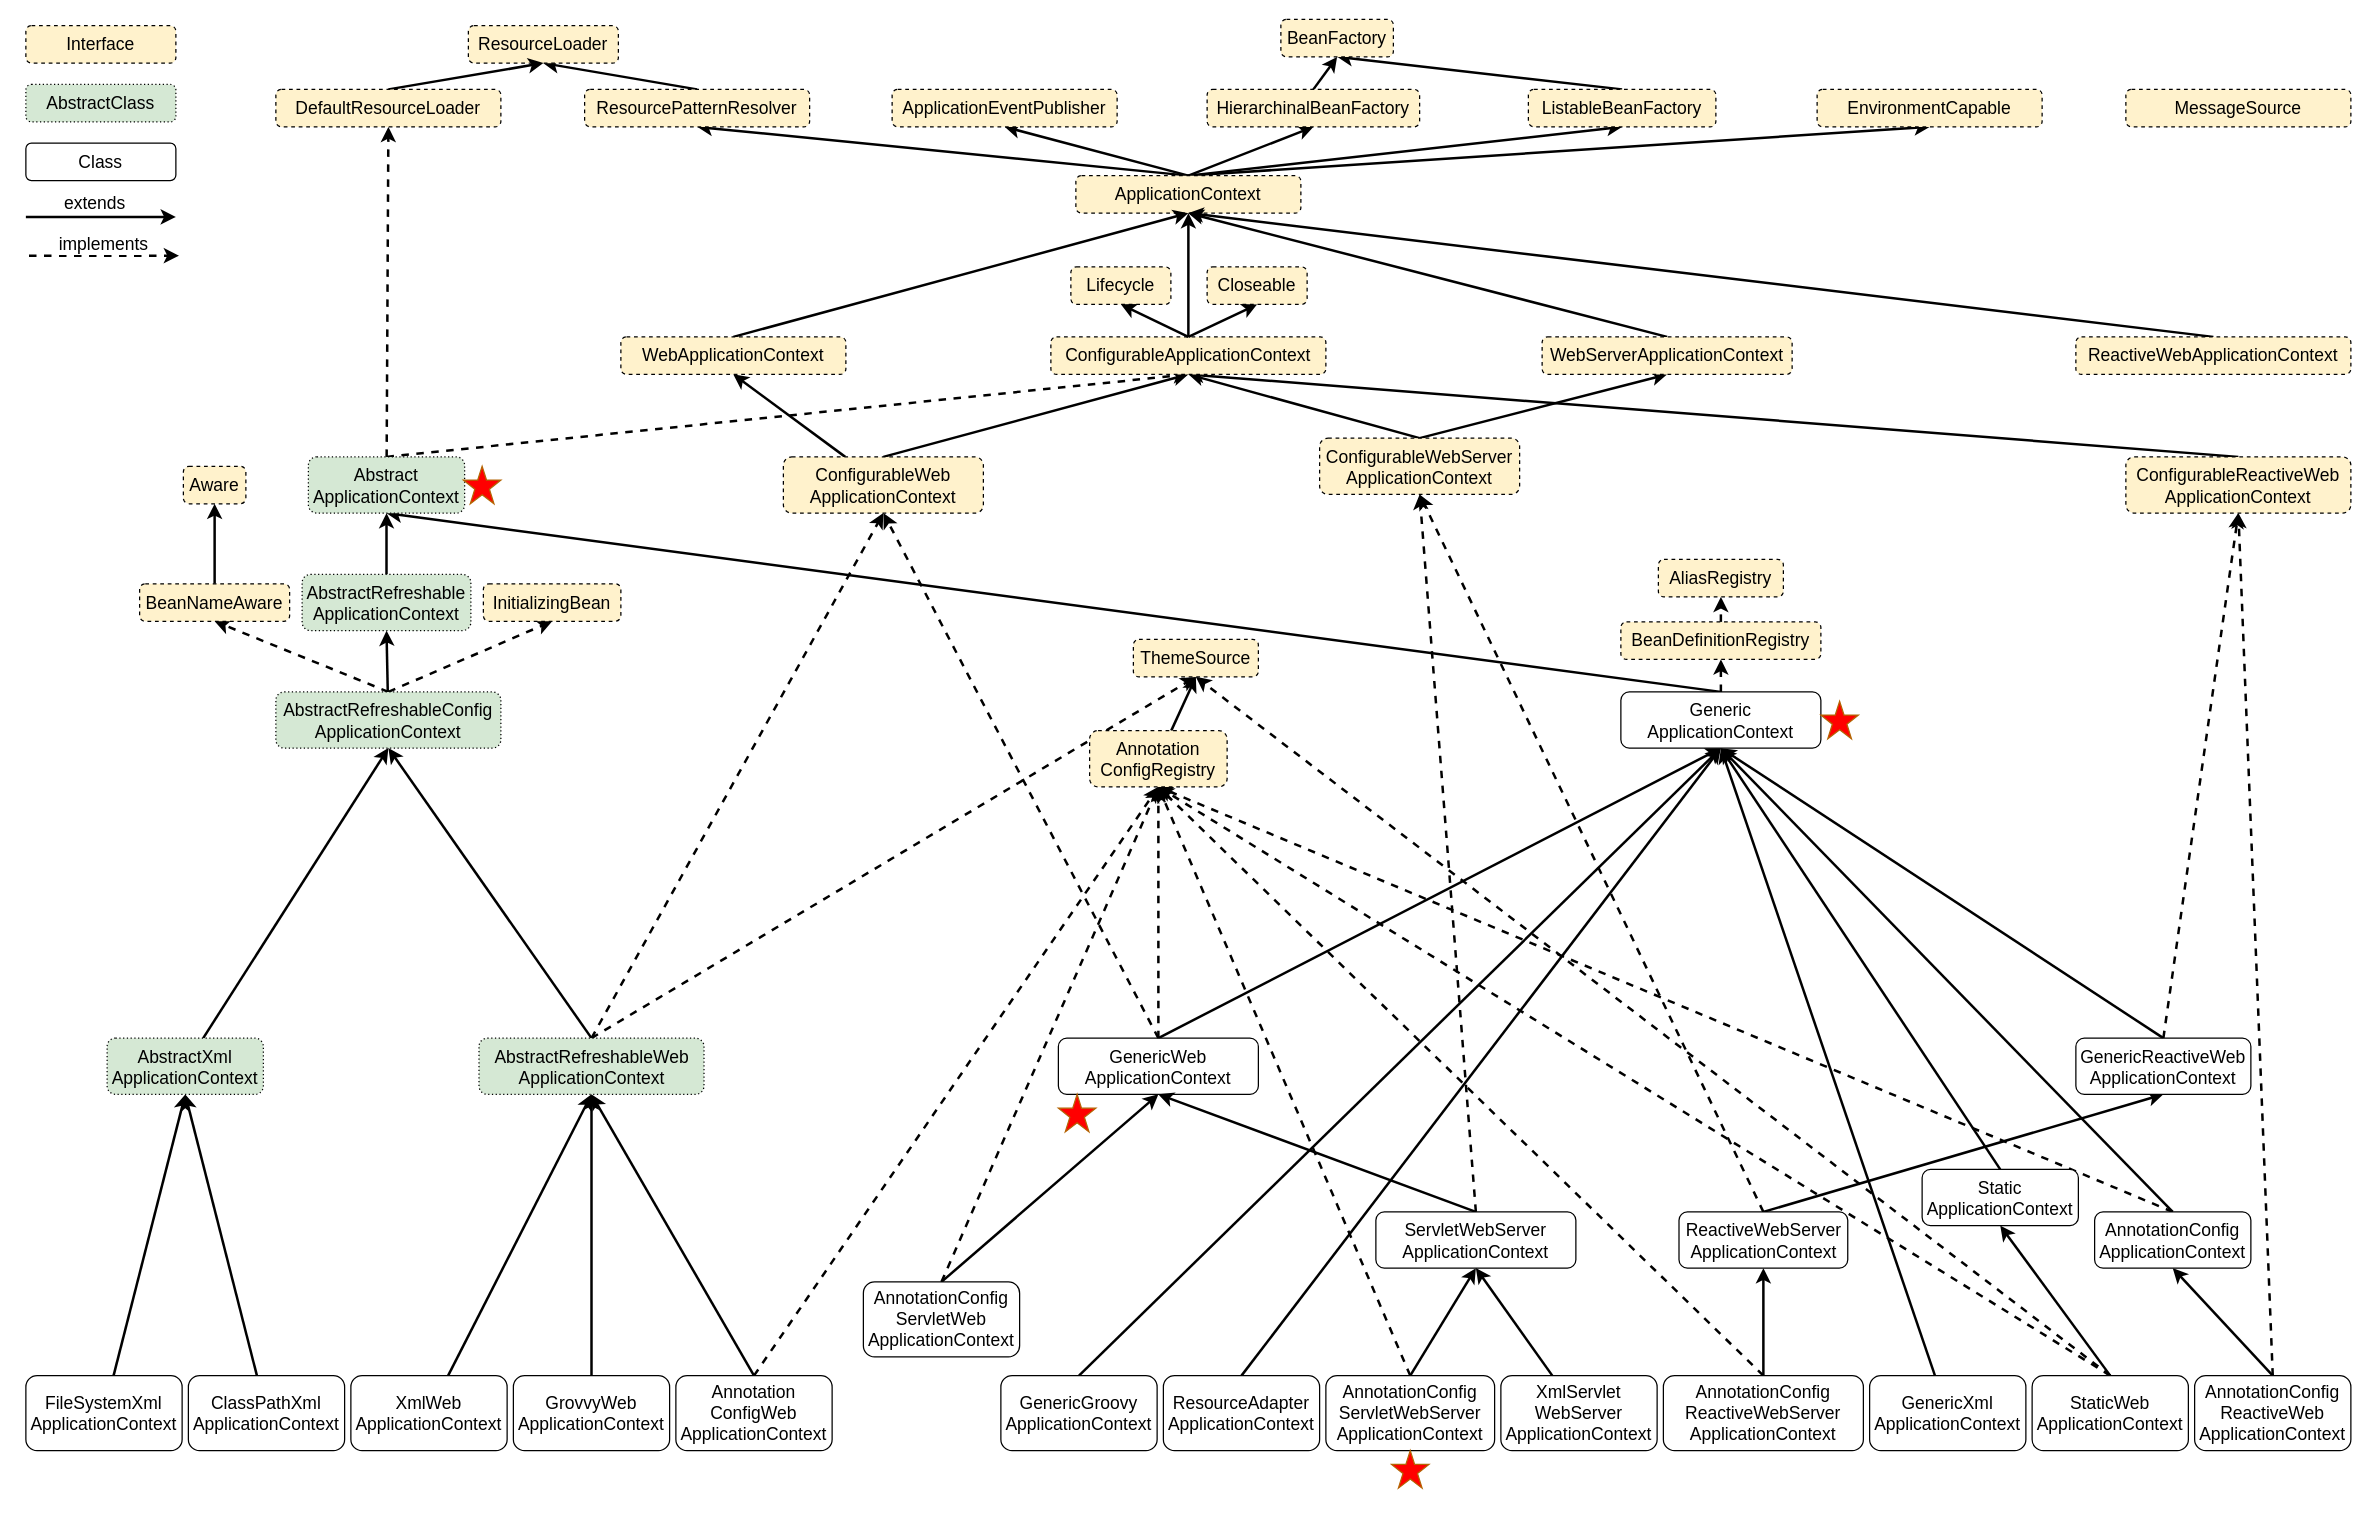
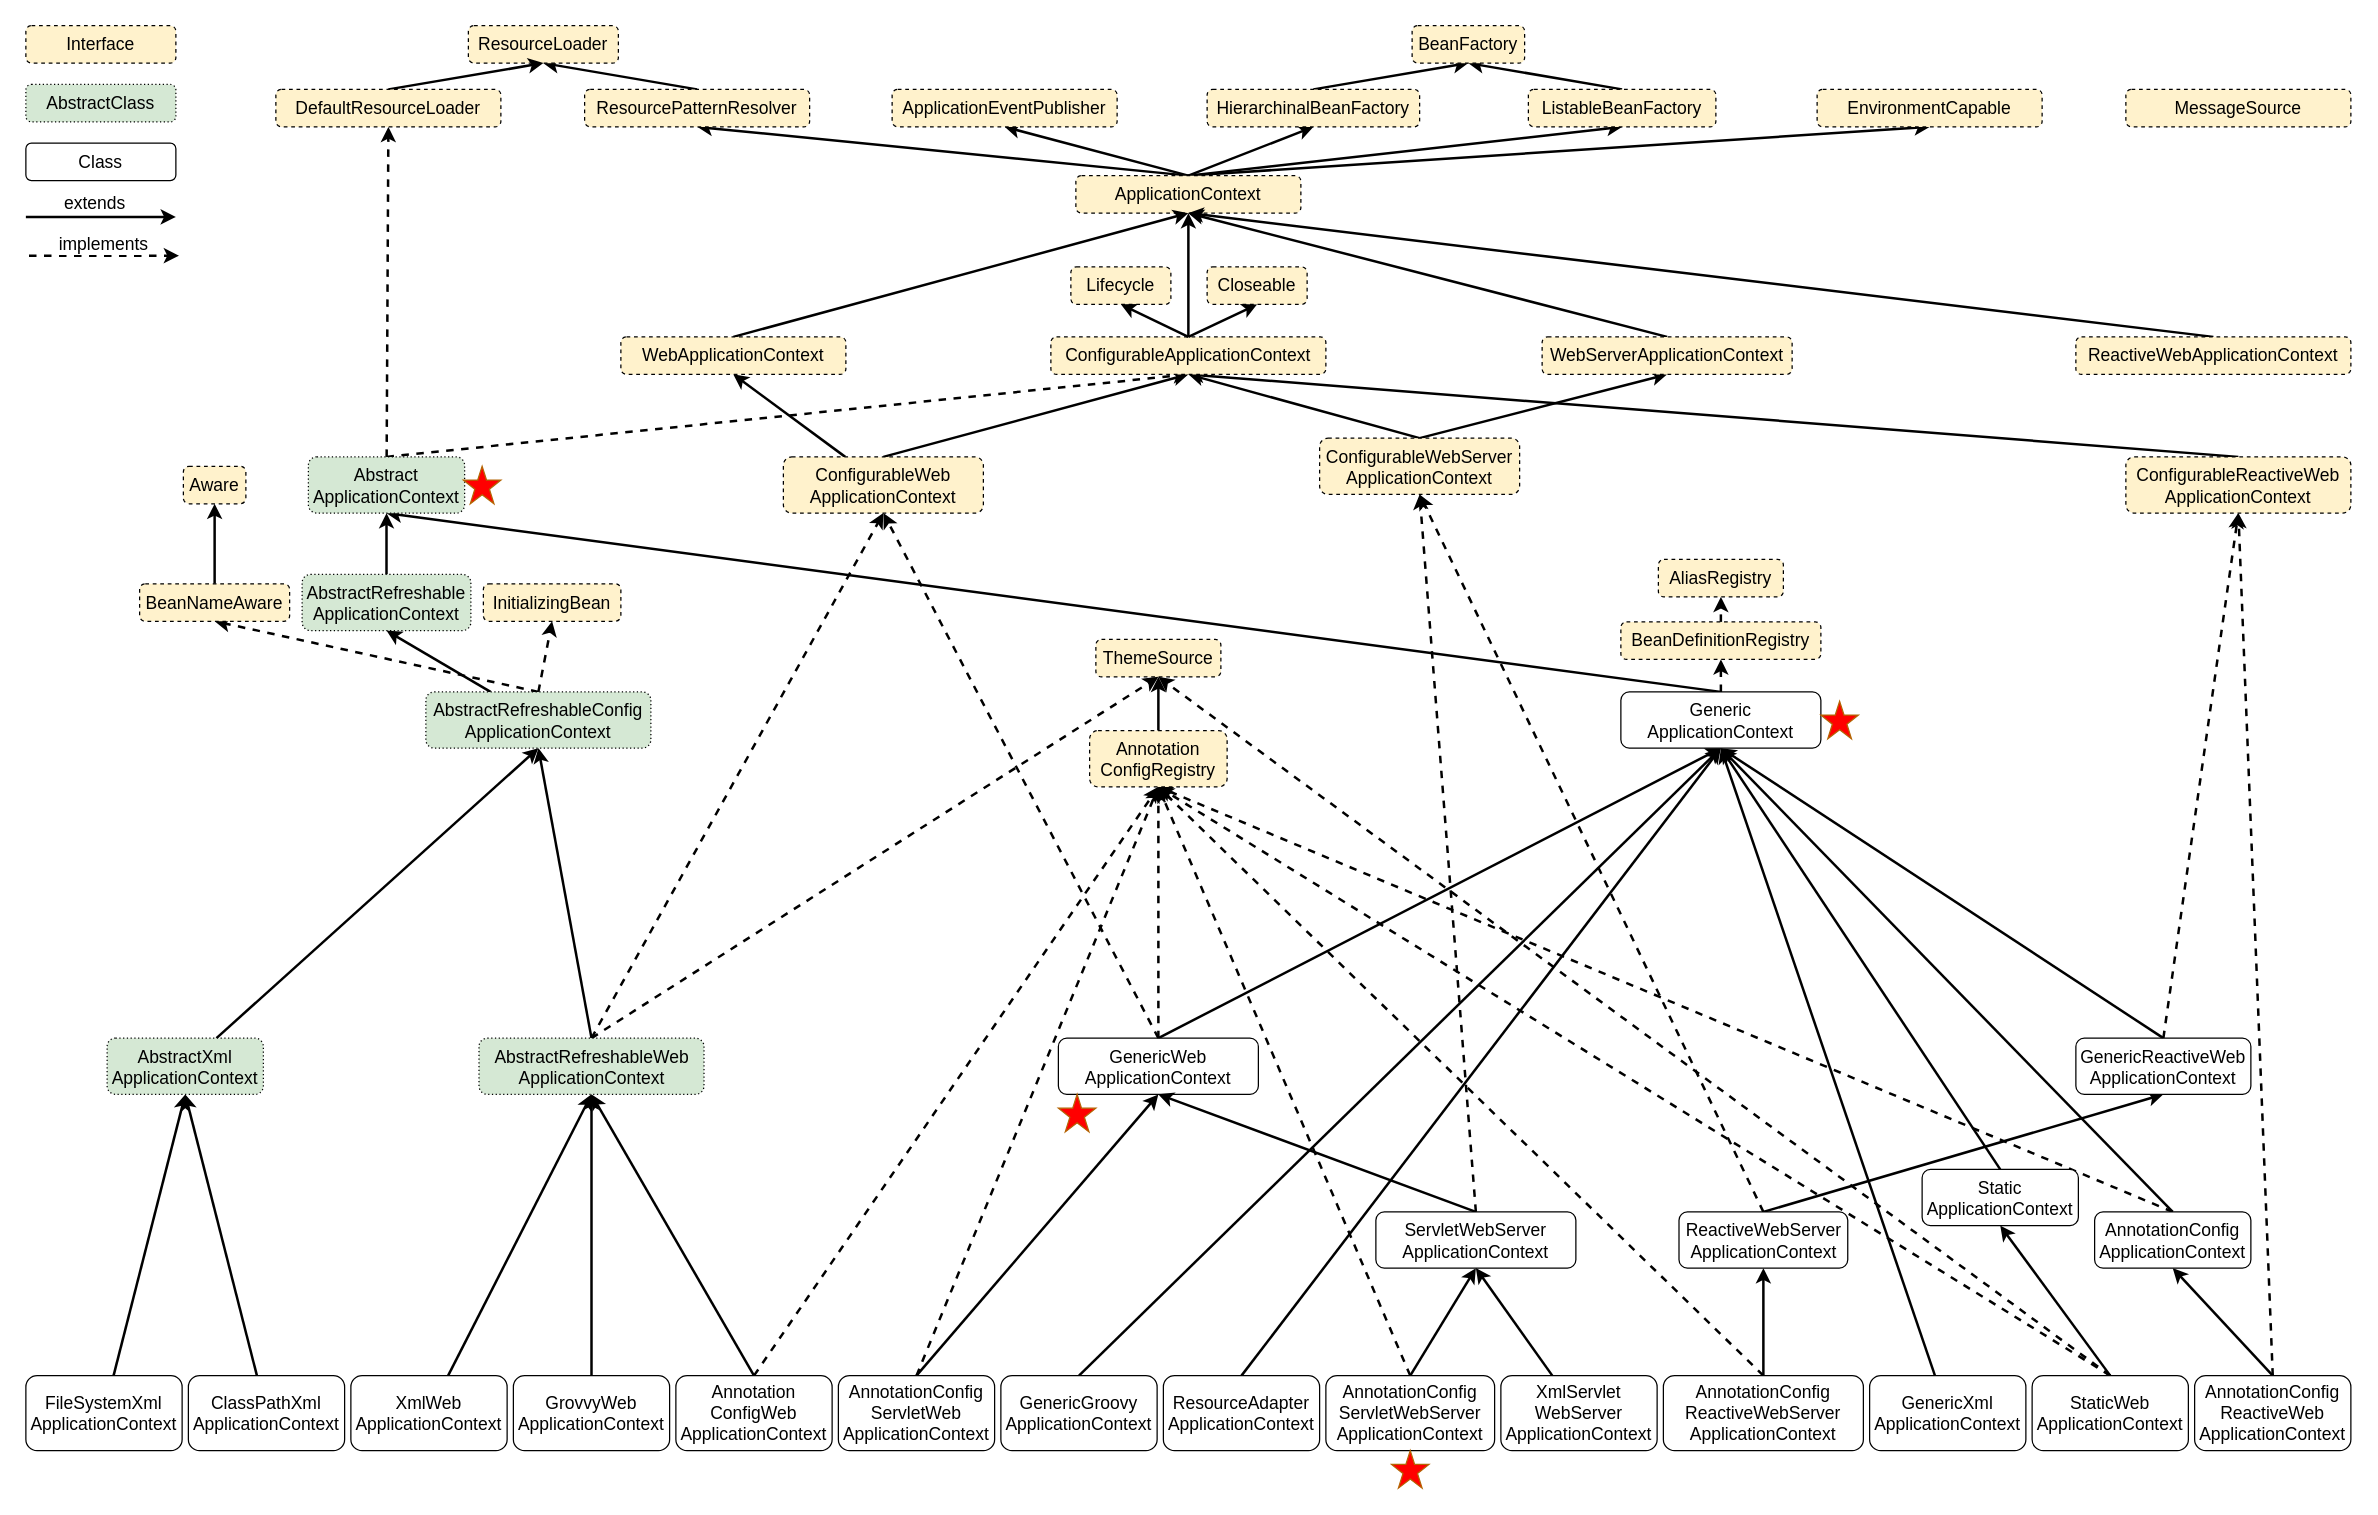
(1337, 38) -> (1468, 44)
(1196, 658) -> (1158, 658)
(388, 720) -> (538, 720)
(941, 1319) -> (916, 1413)
